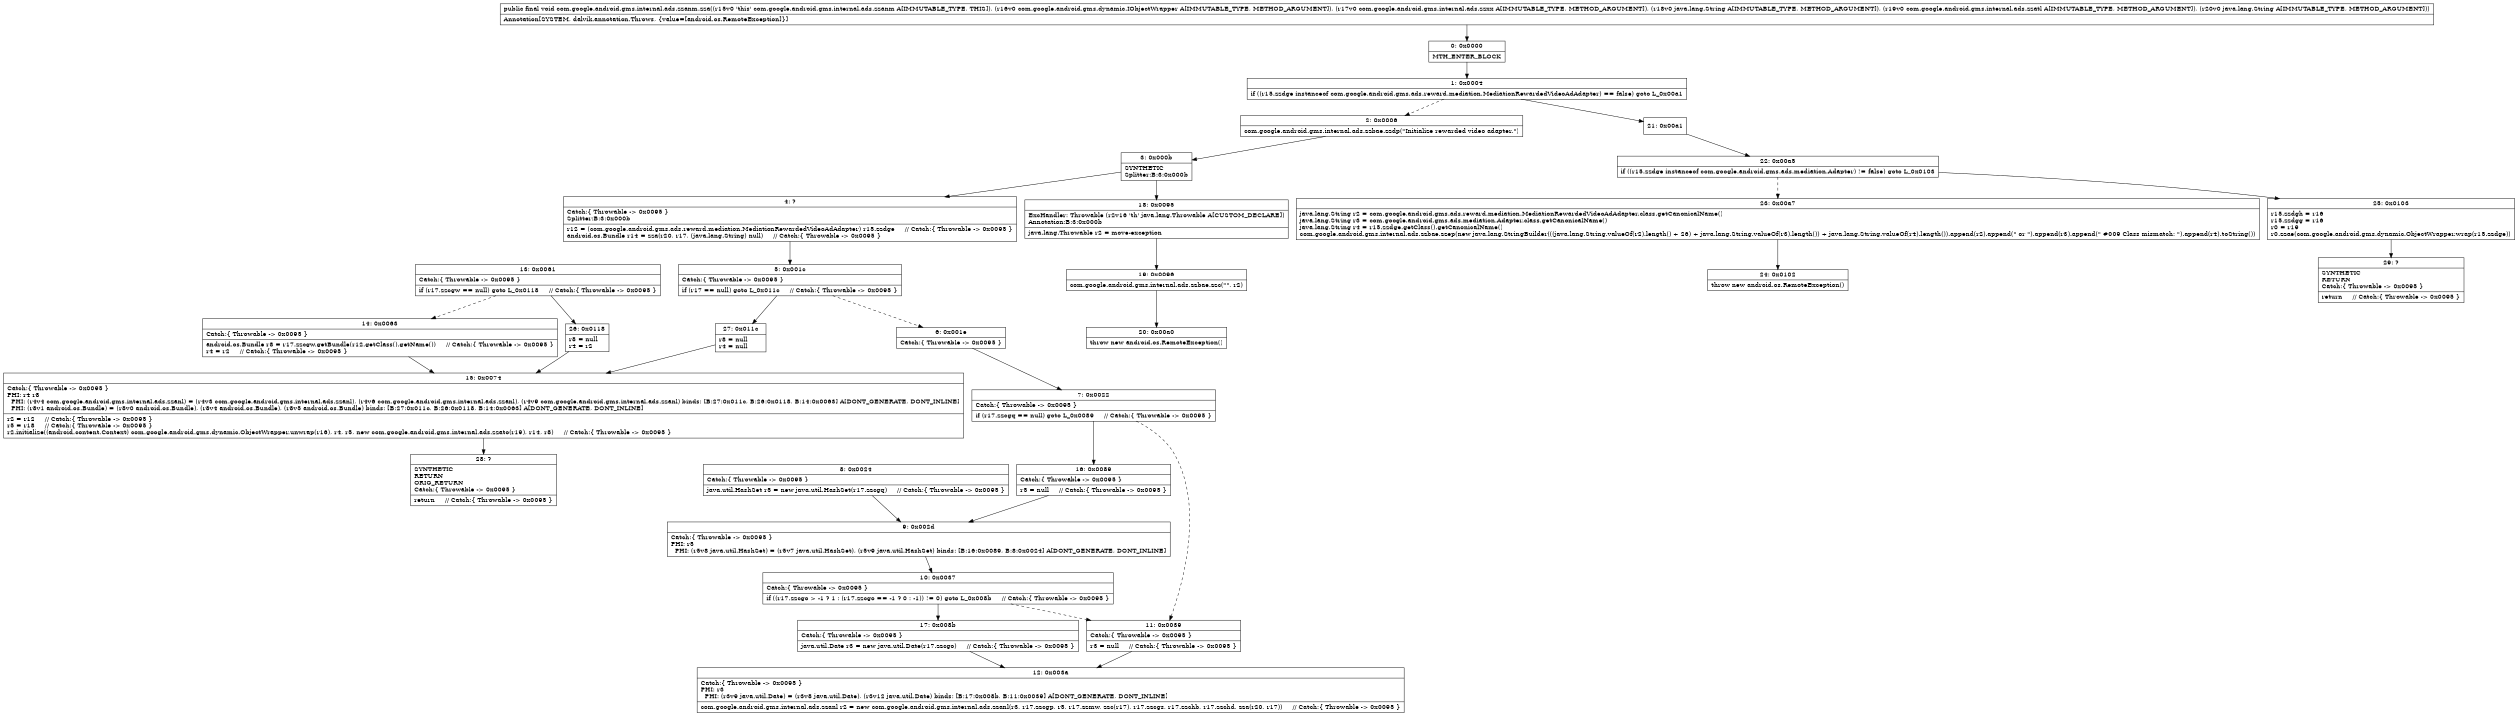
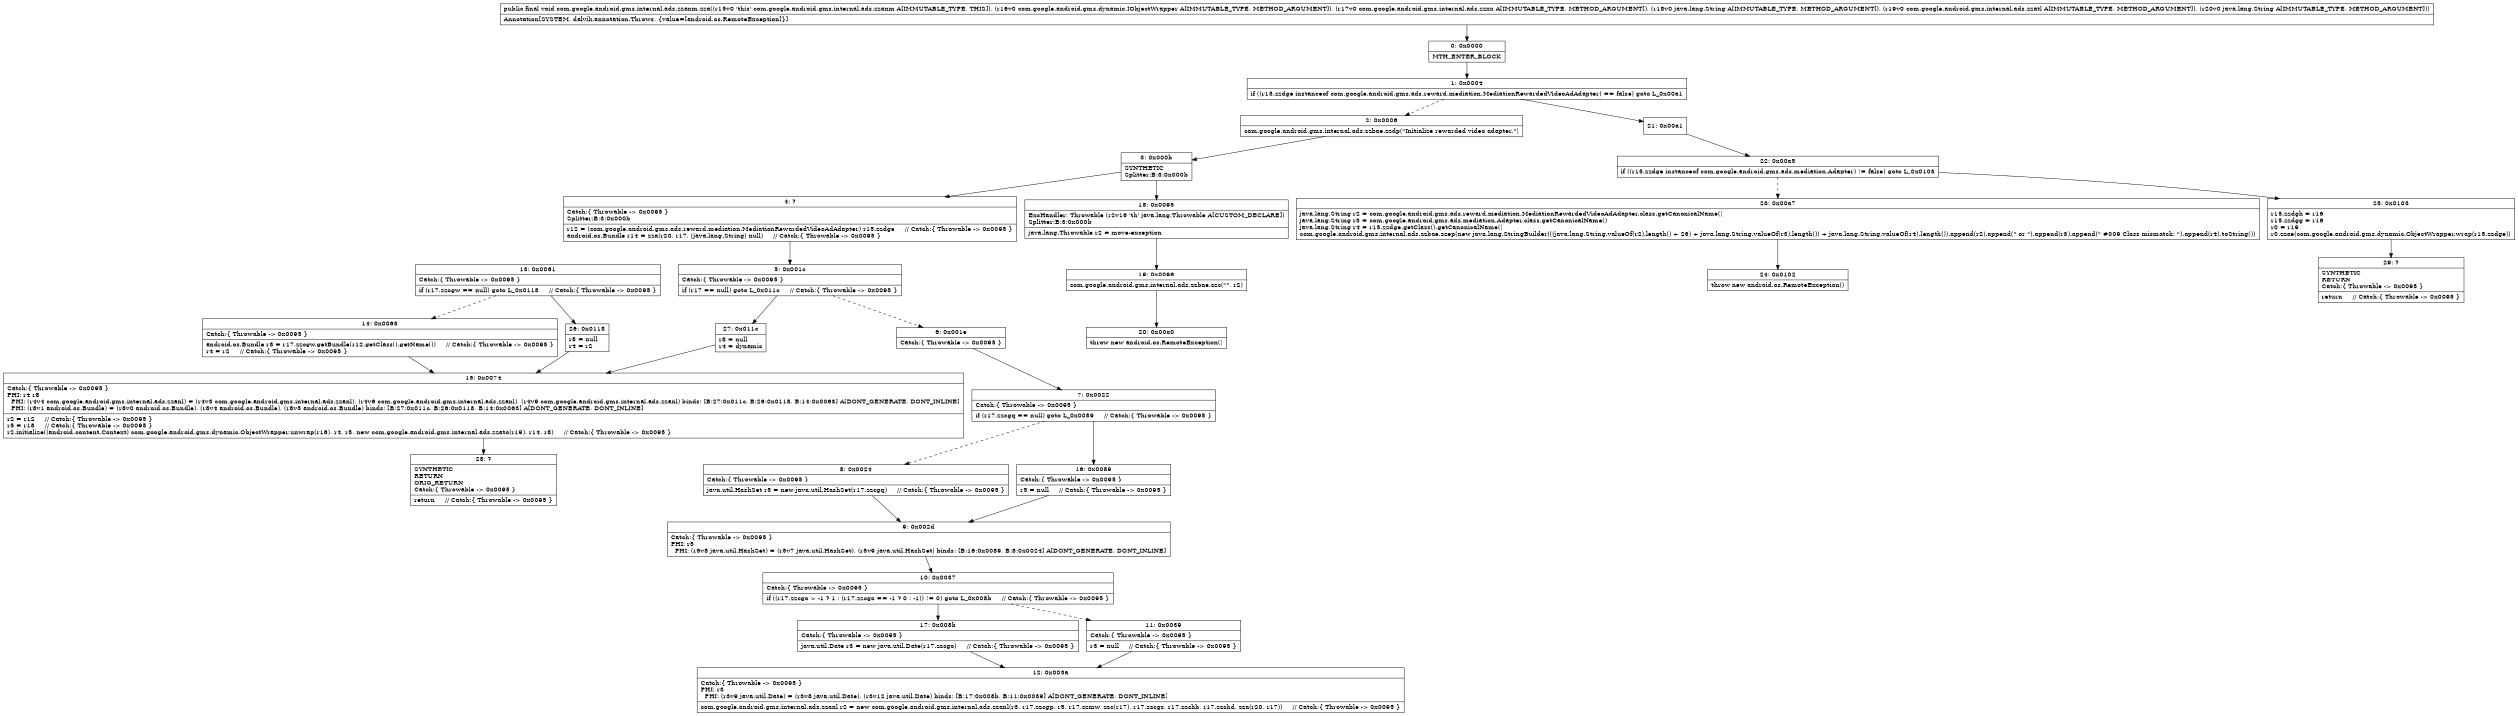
(1065, 222) -> (1060, 222)
(733, 346) -> (741, 346)
(1189, 509) -> (977, 442)
